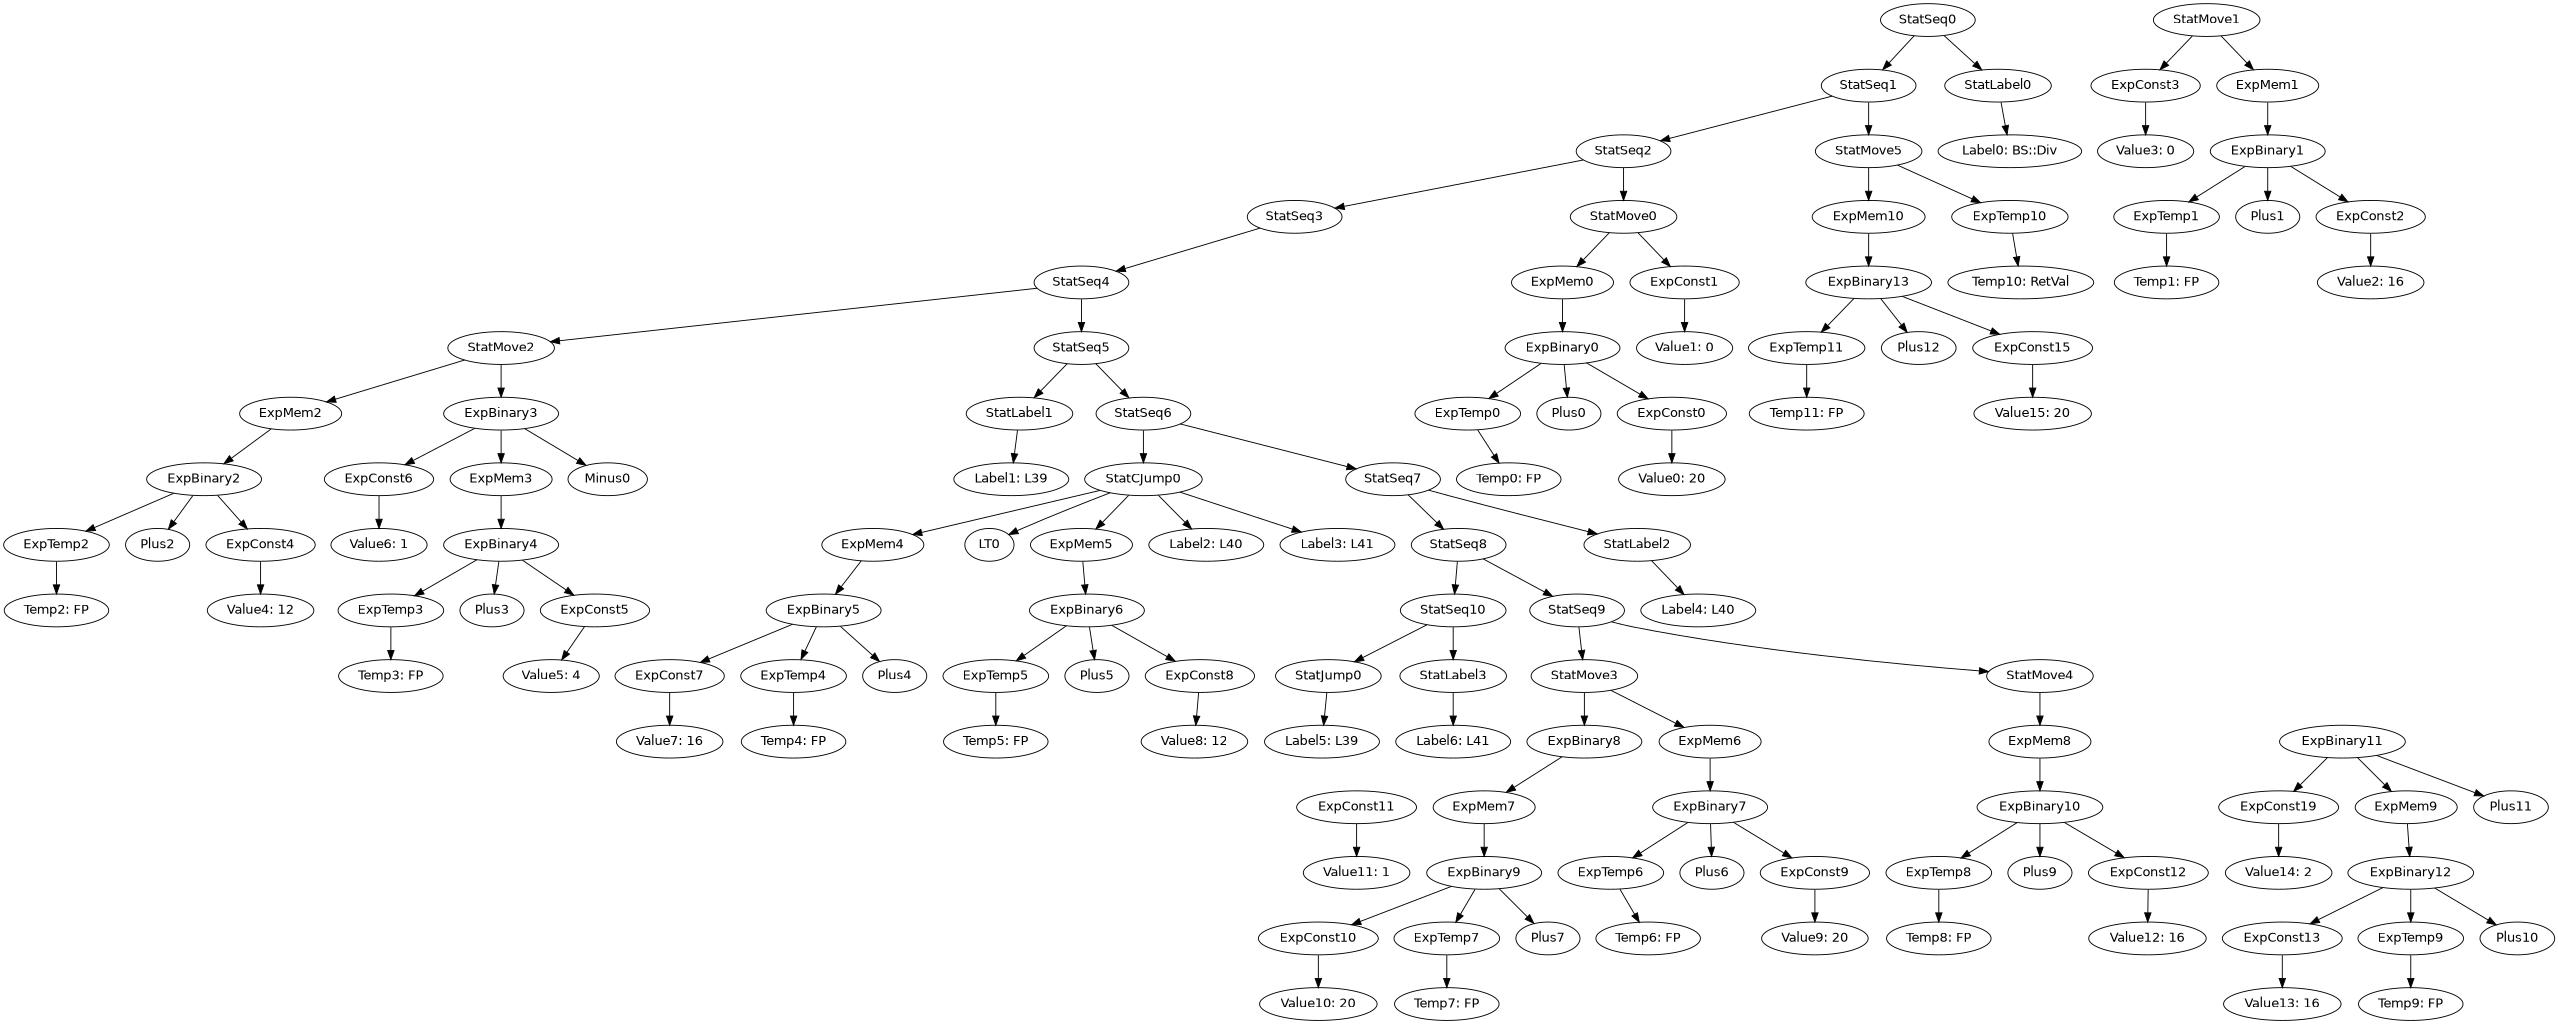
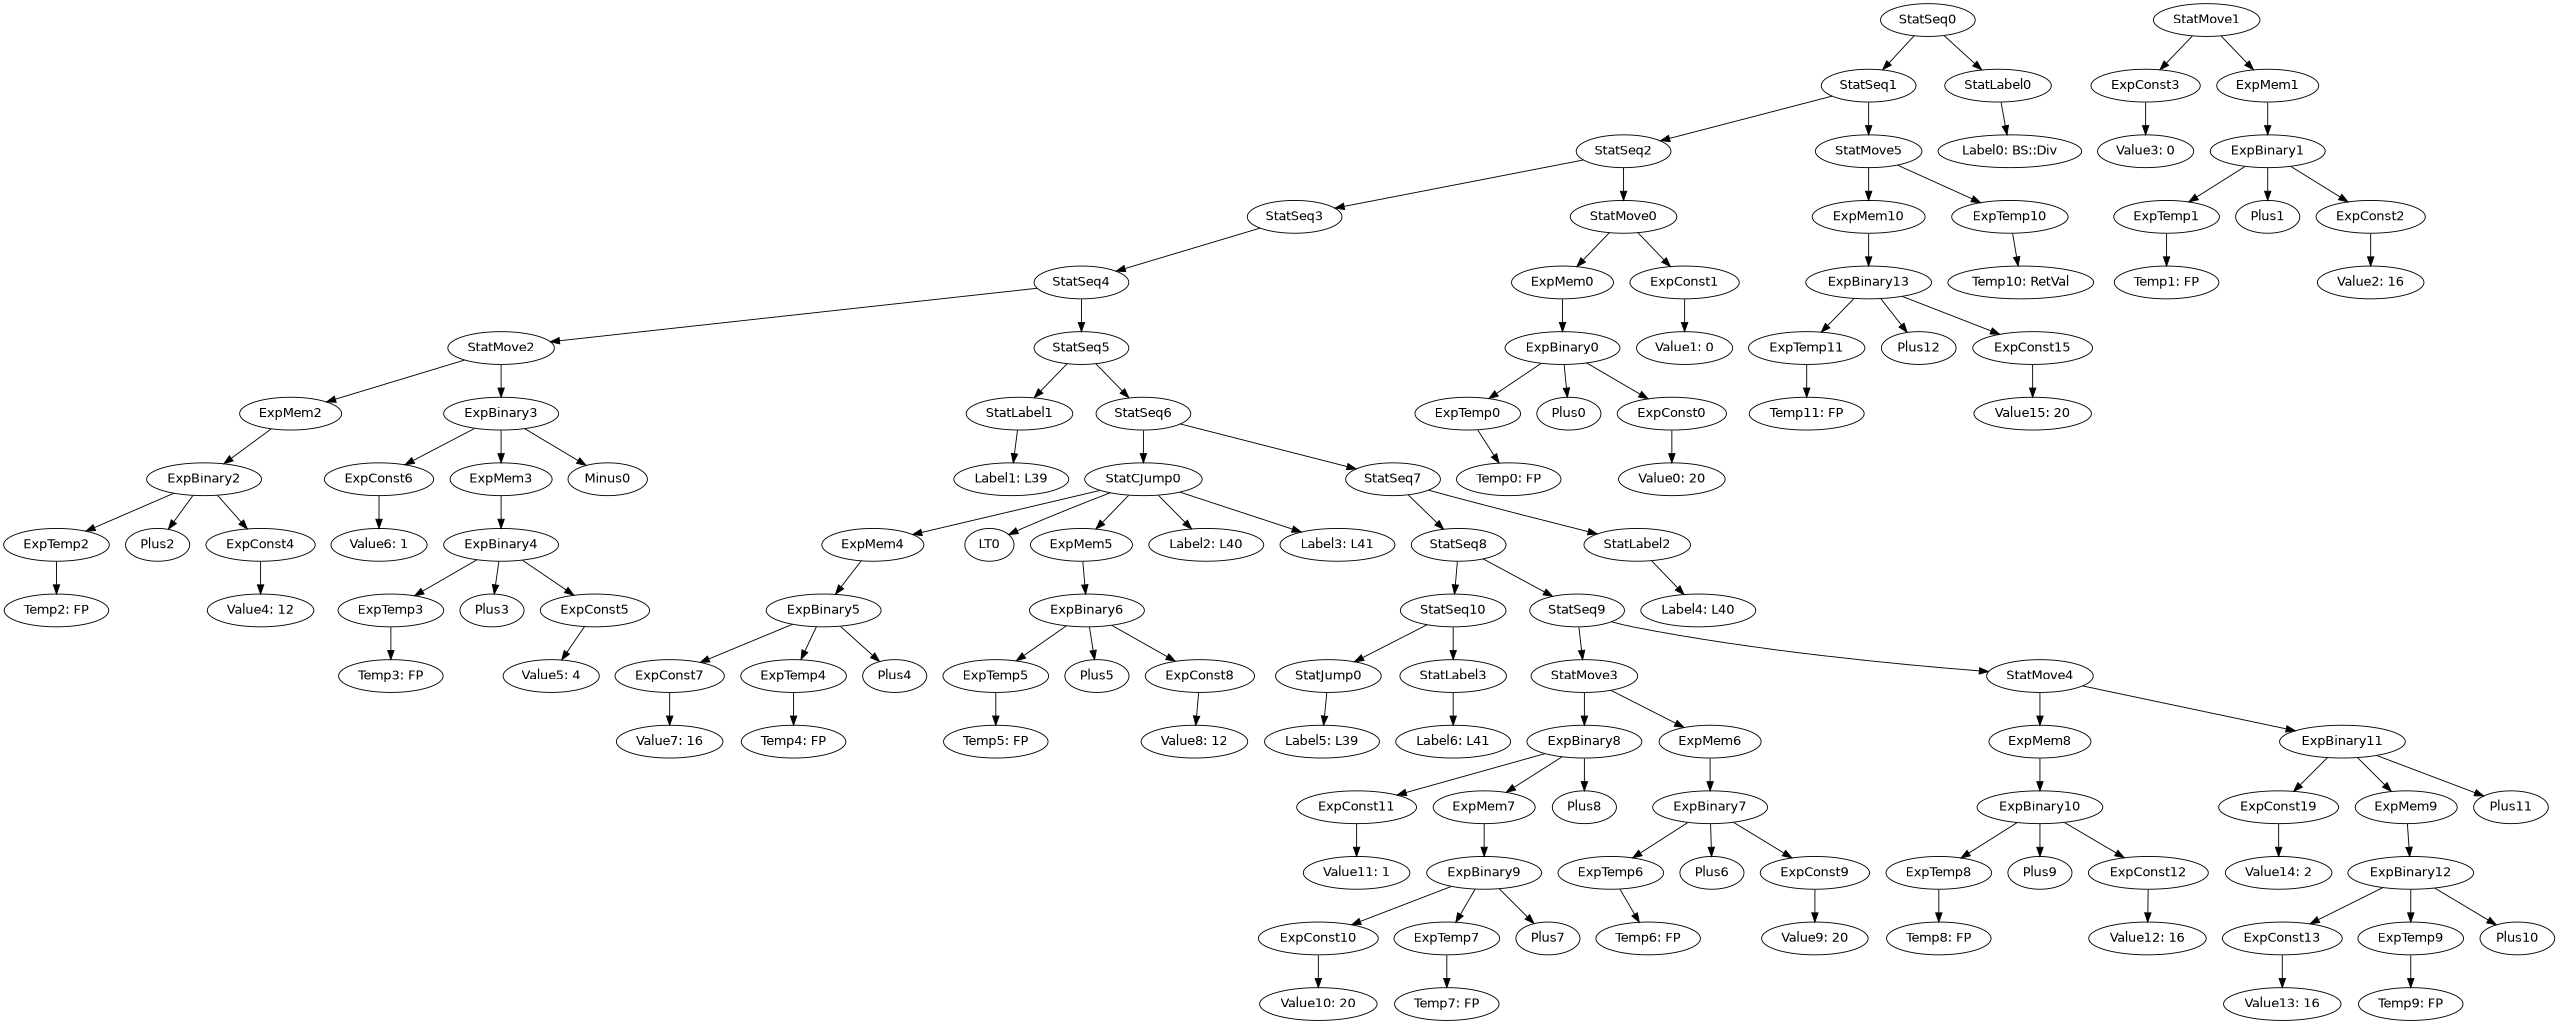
none -> (2184, 707)
none -> (1476, 773)
none -> (1584, 807)
